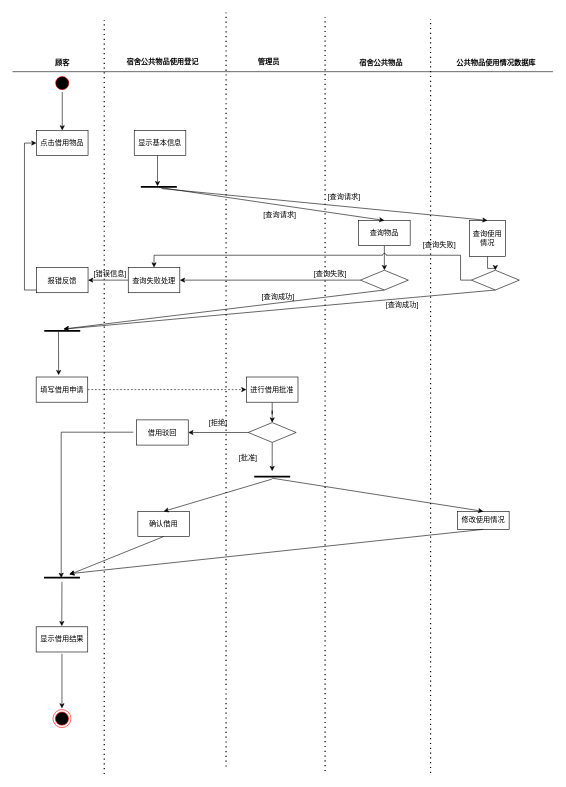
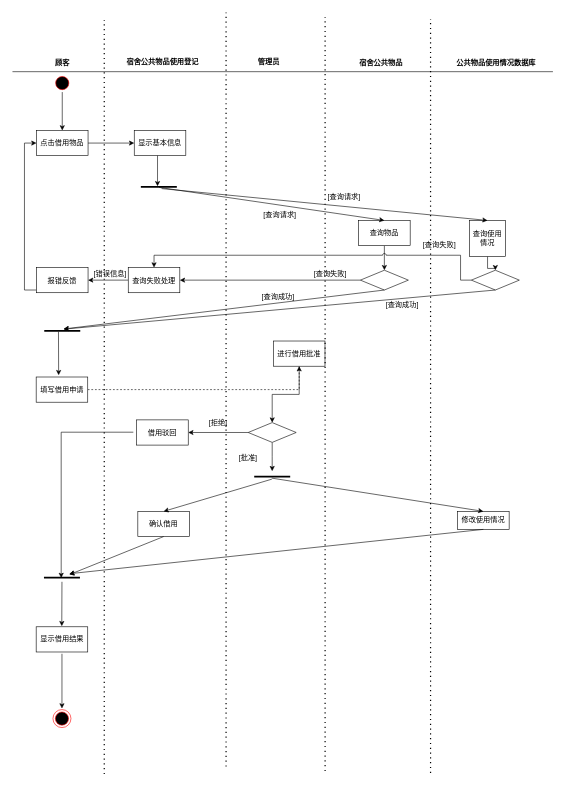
none -> (128, 143)
(272, 390) -> (299, 354)
